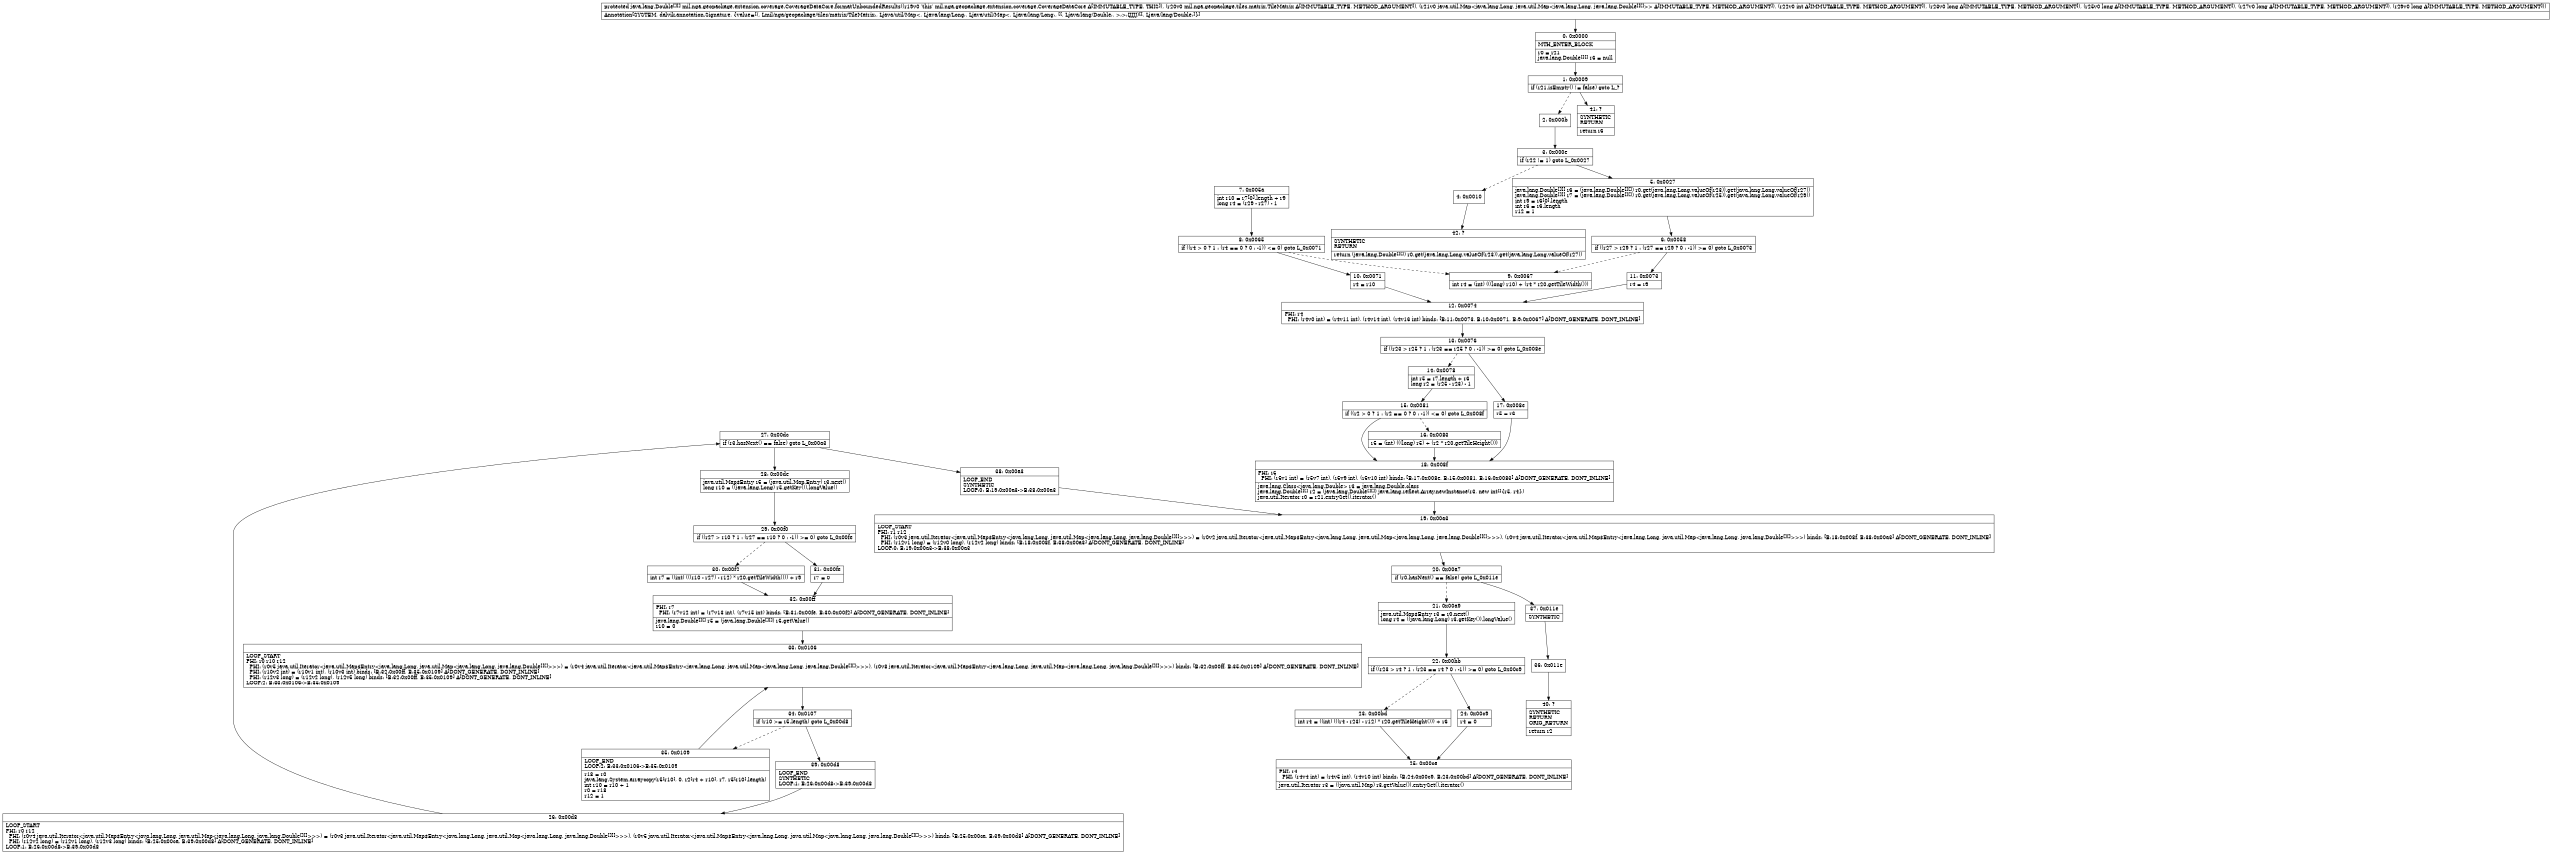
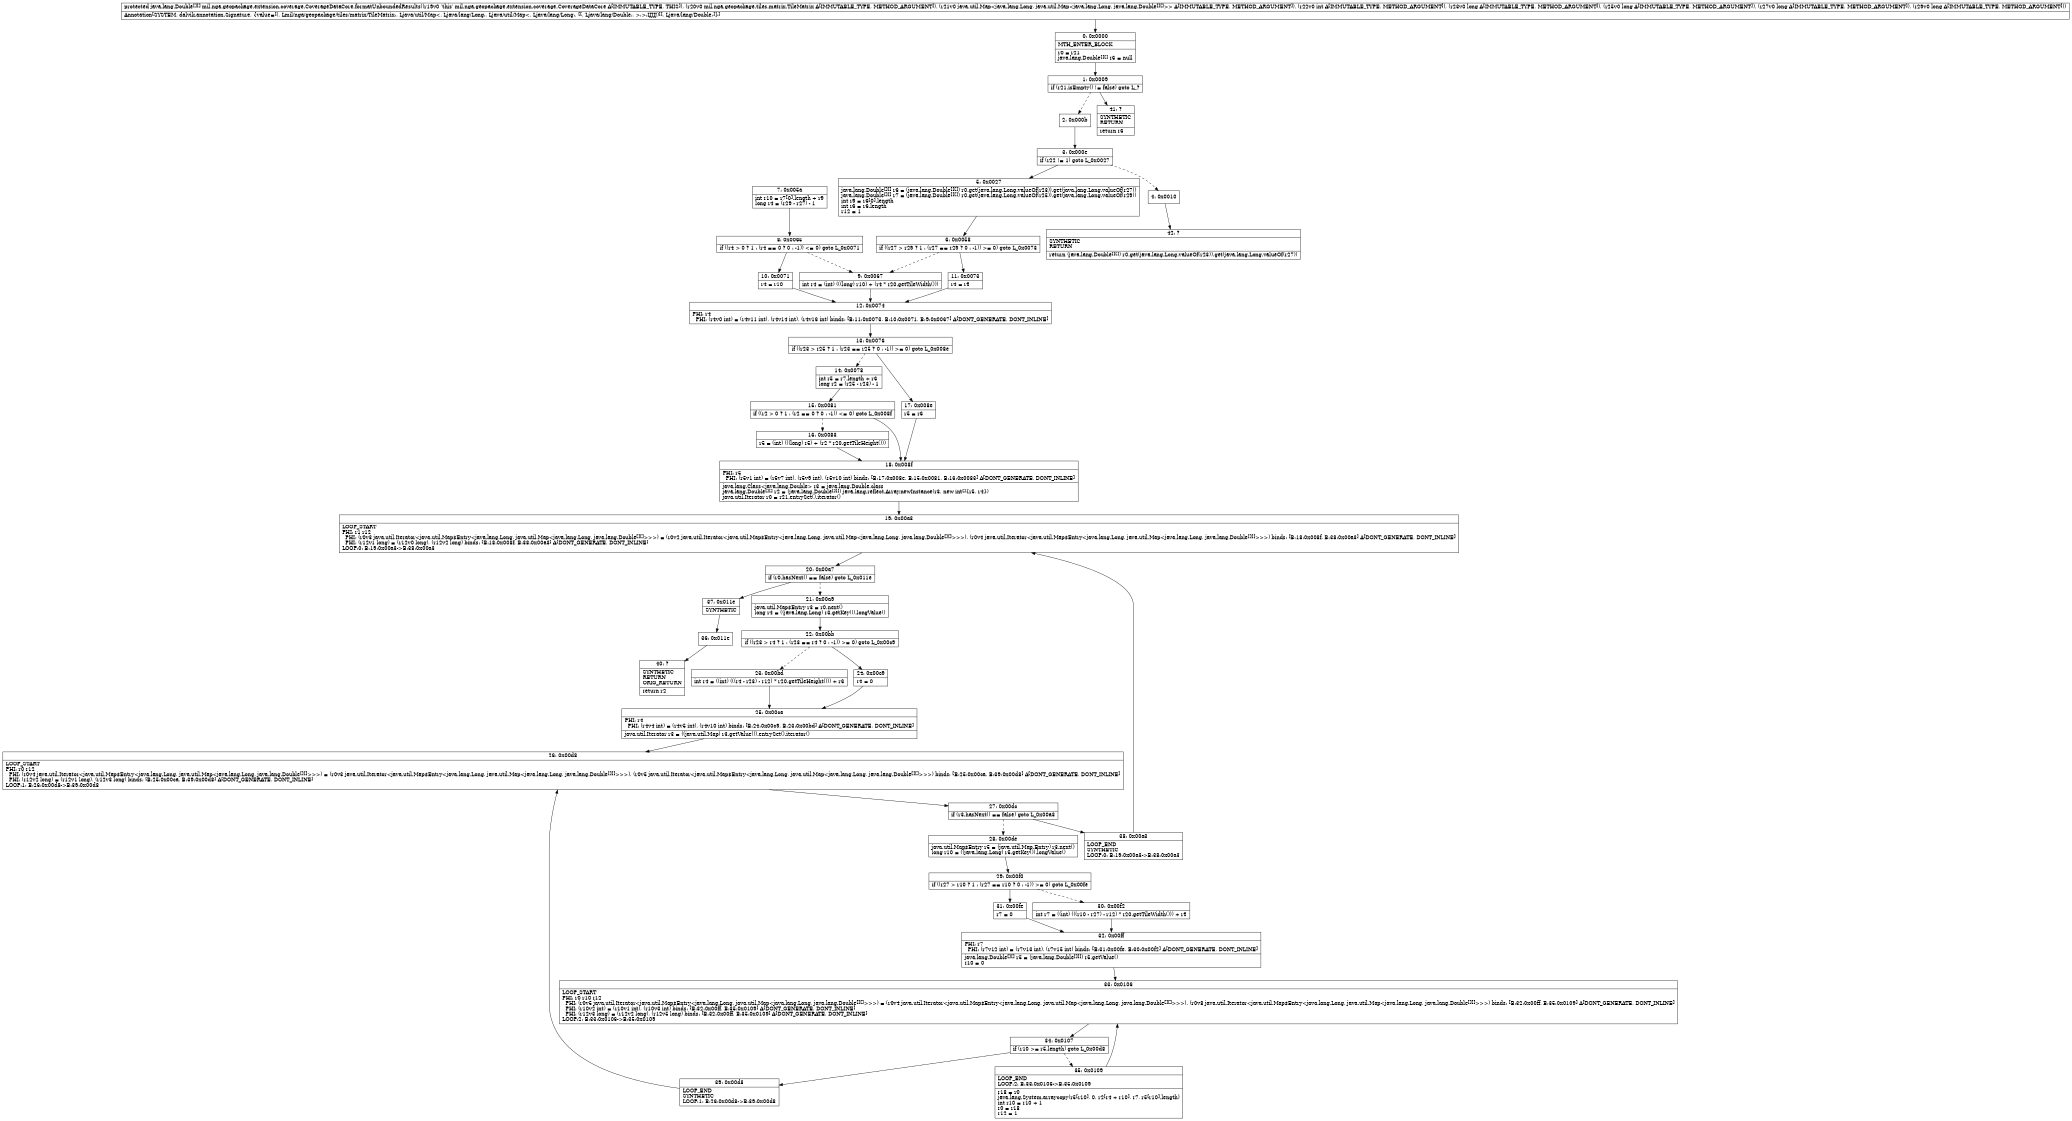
none -> (870, 294)
(775, 457) -> (1003, 825)
none -> (677, 745)
